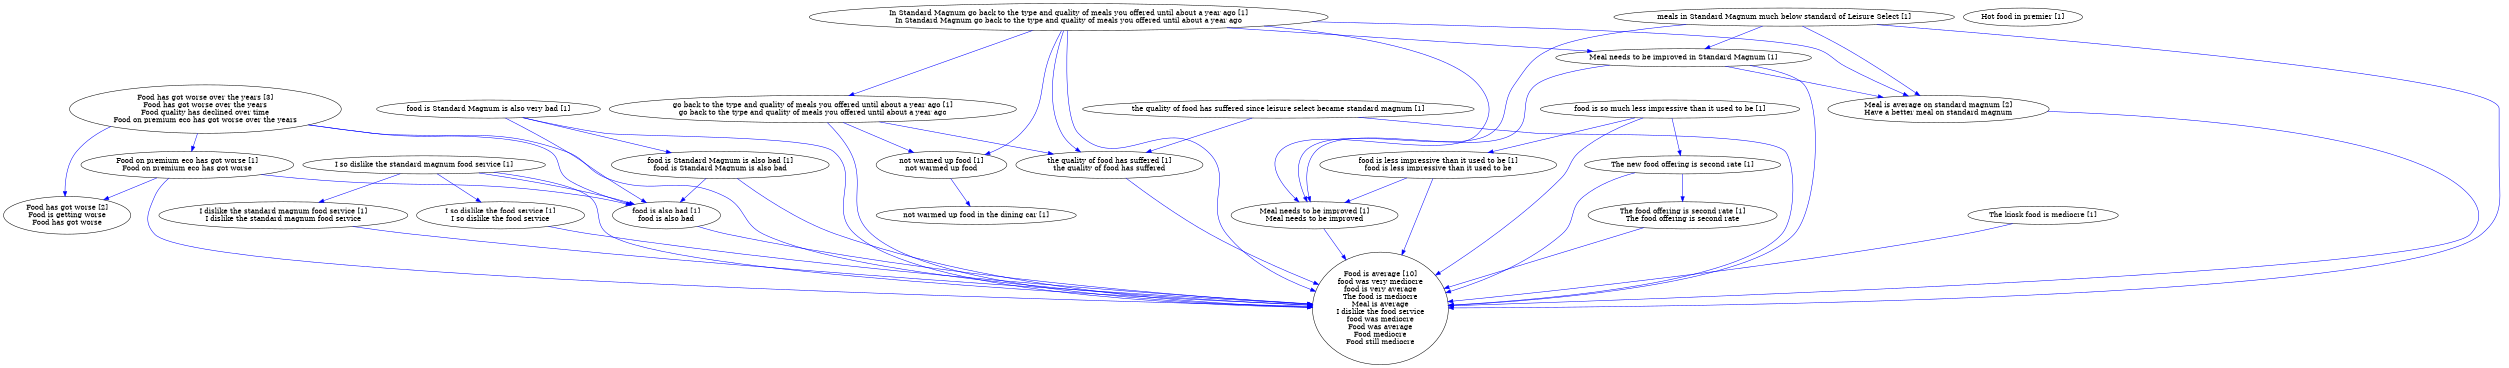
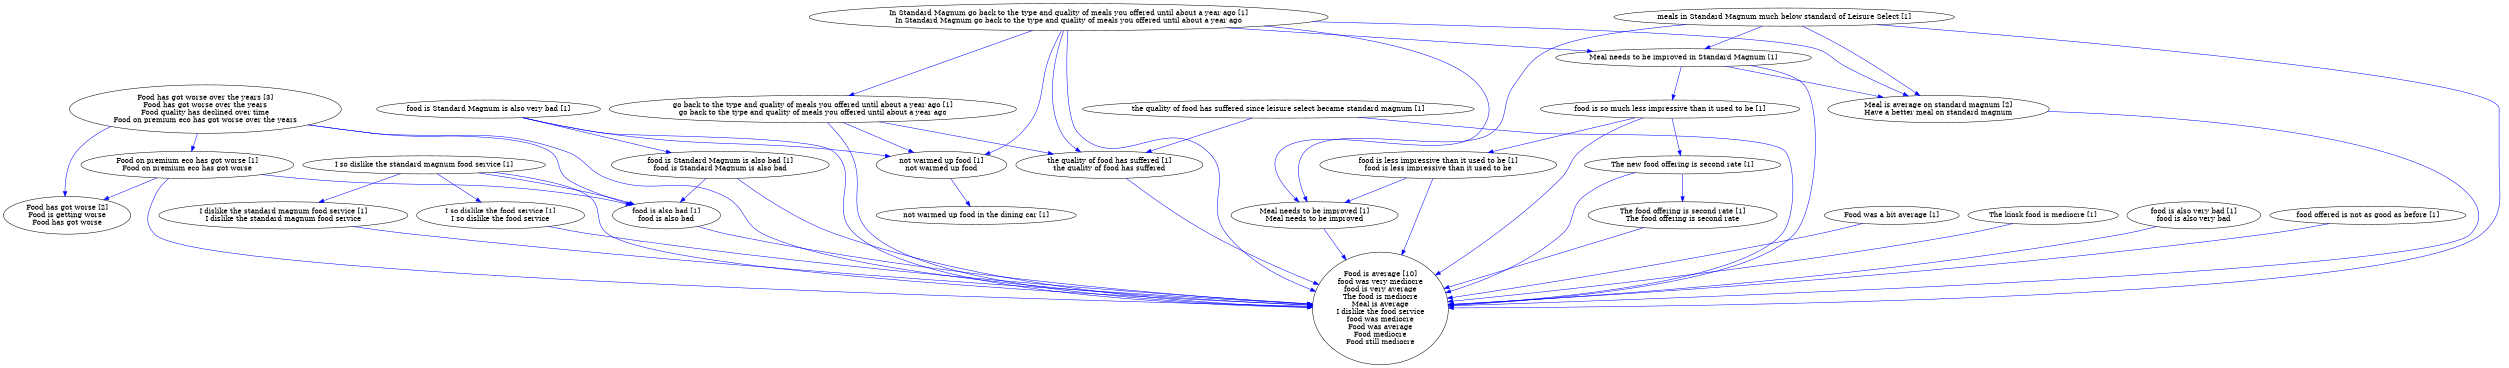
(2023, 17) -> none
(1485, 141) -> (1677, 81)
(555, 145) -> (703, 143)
none -> (1892, 215)
none -> (2194, 215)
none -> (2368, 215)
